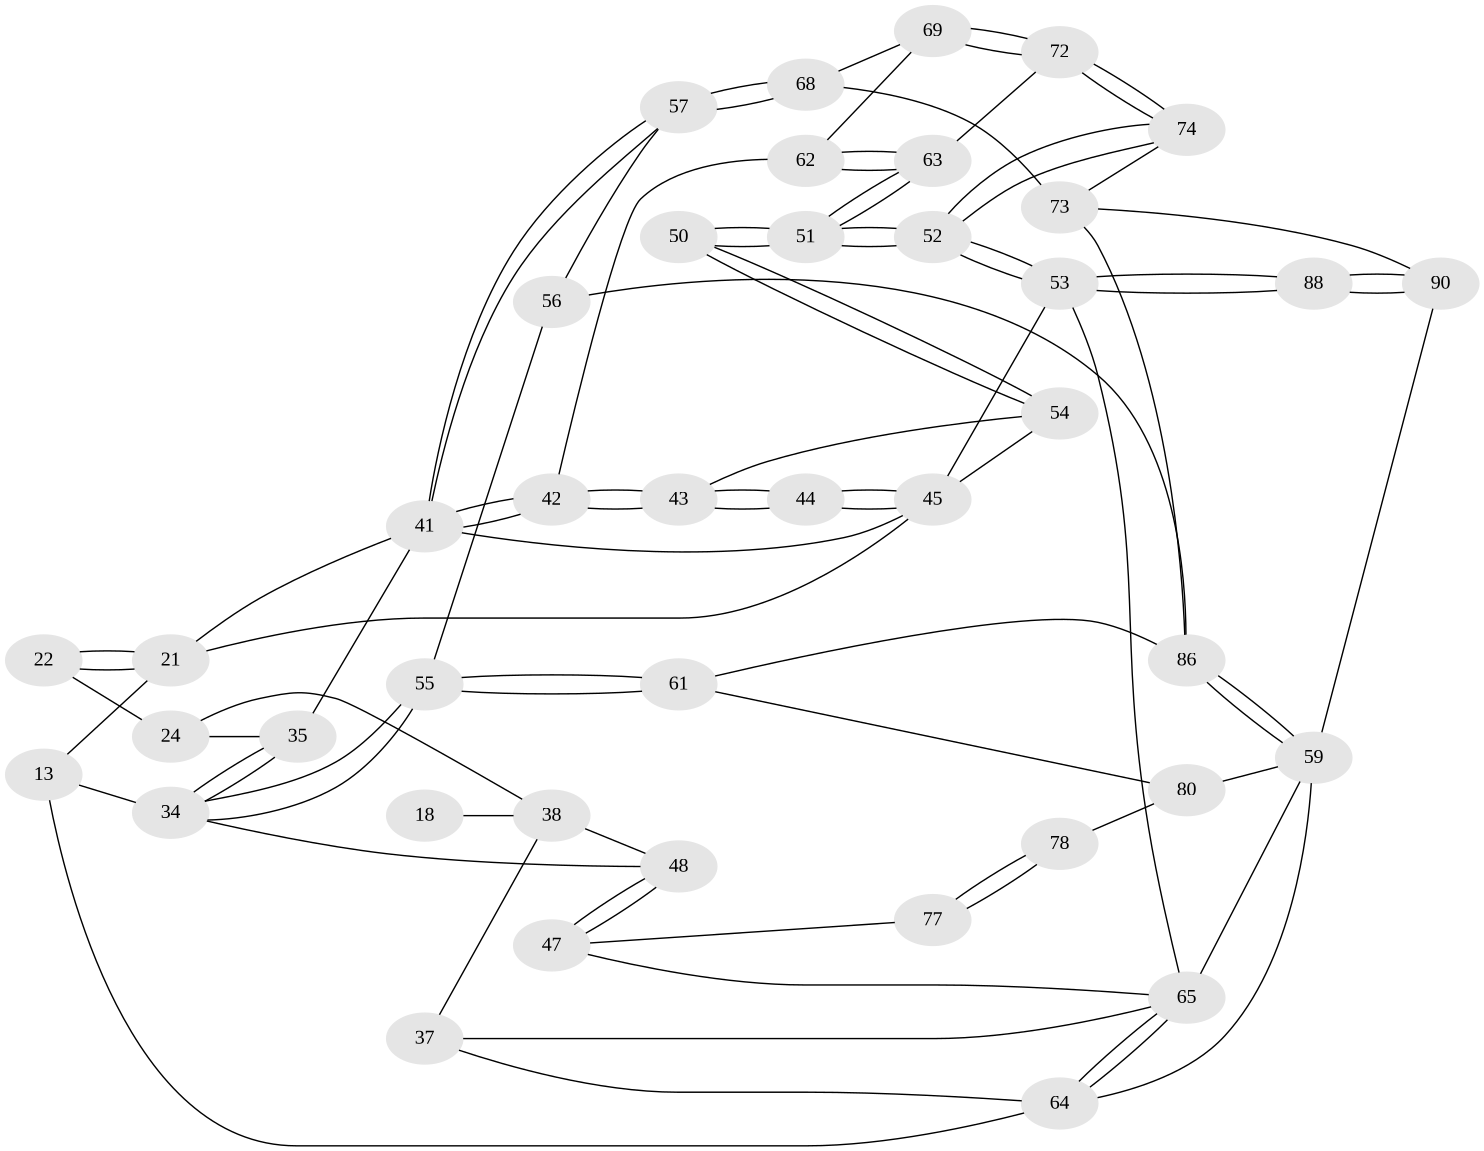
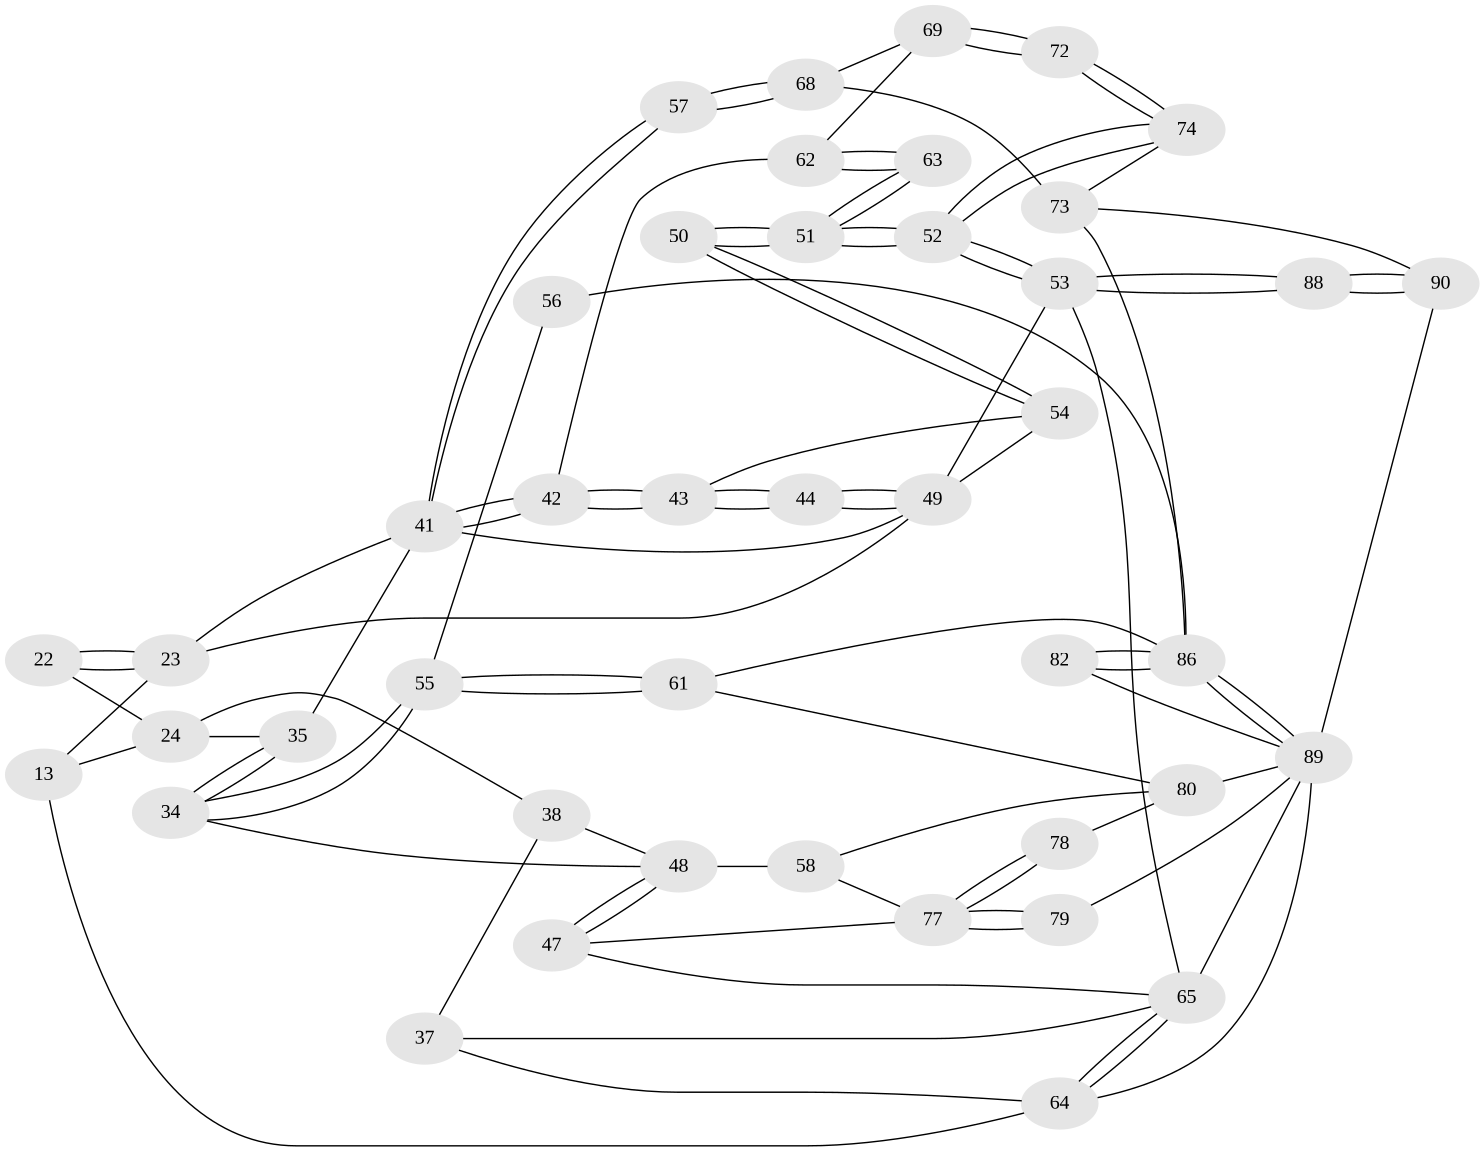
(996, 106) -> none
(609, 202) -> none
(933, 500) -> (933, 500)
(171, 660) -> (171, 660)
none -> (1060, 660)
(1314, 758) -> (1314, 758)
(107, 794) -> (107, 756)
(425, 816) -> none
none -> (806, 866)
none -> (1060, 920)
